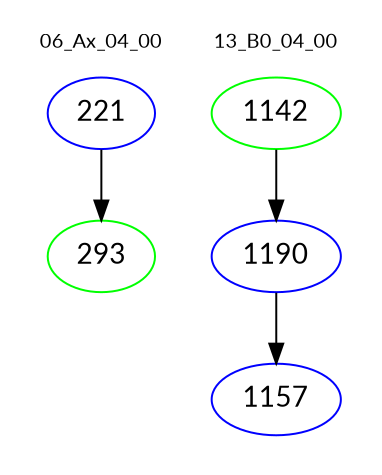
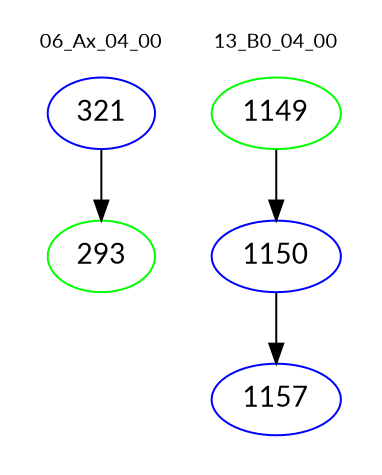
(101, 113) -> (101, 113)
(276, 113) -> (276, 113)
(276, 256) -> (276, 256)
